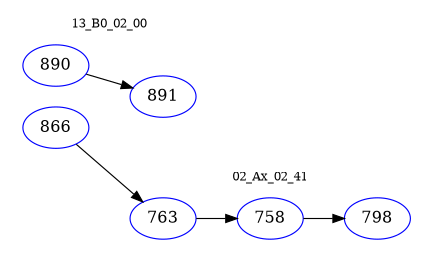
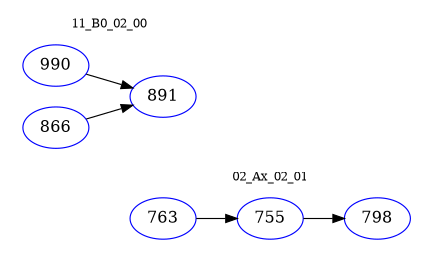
(109, 25) -> (109, 25)
(56, 66) -> (56, 66)
(105, 169) -> (104, 114)
(270, 178) -> (270, 178)
(270, 218) -> (270, 218)
